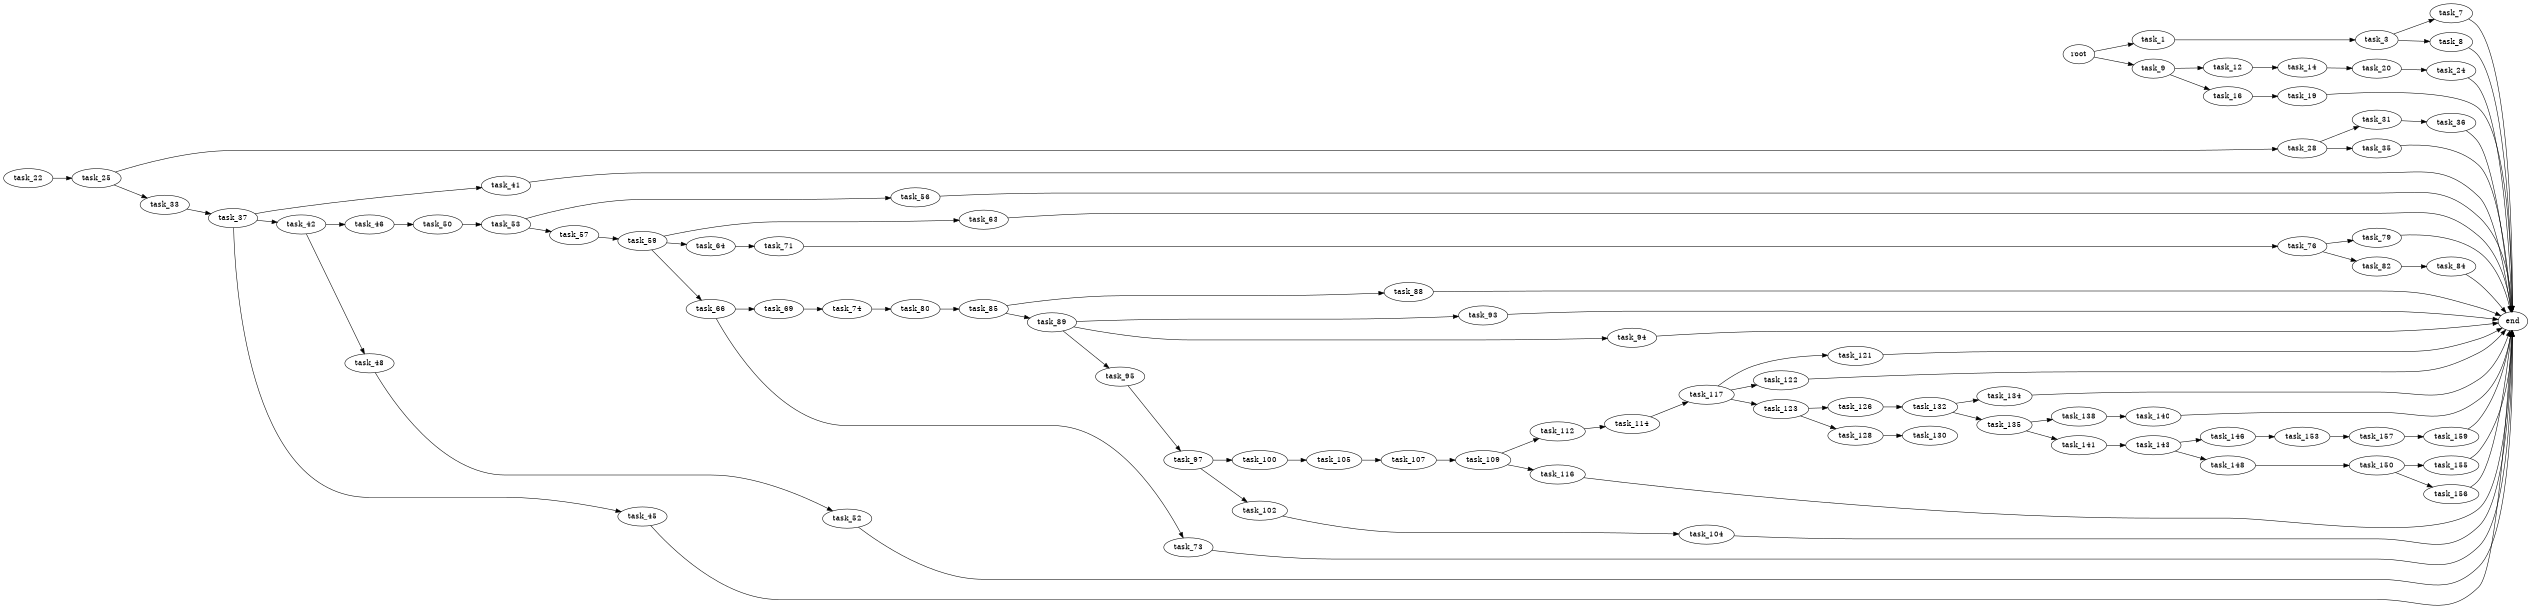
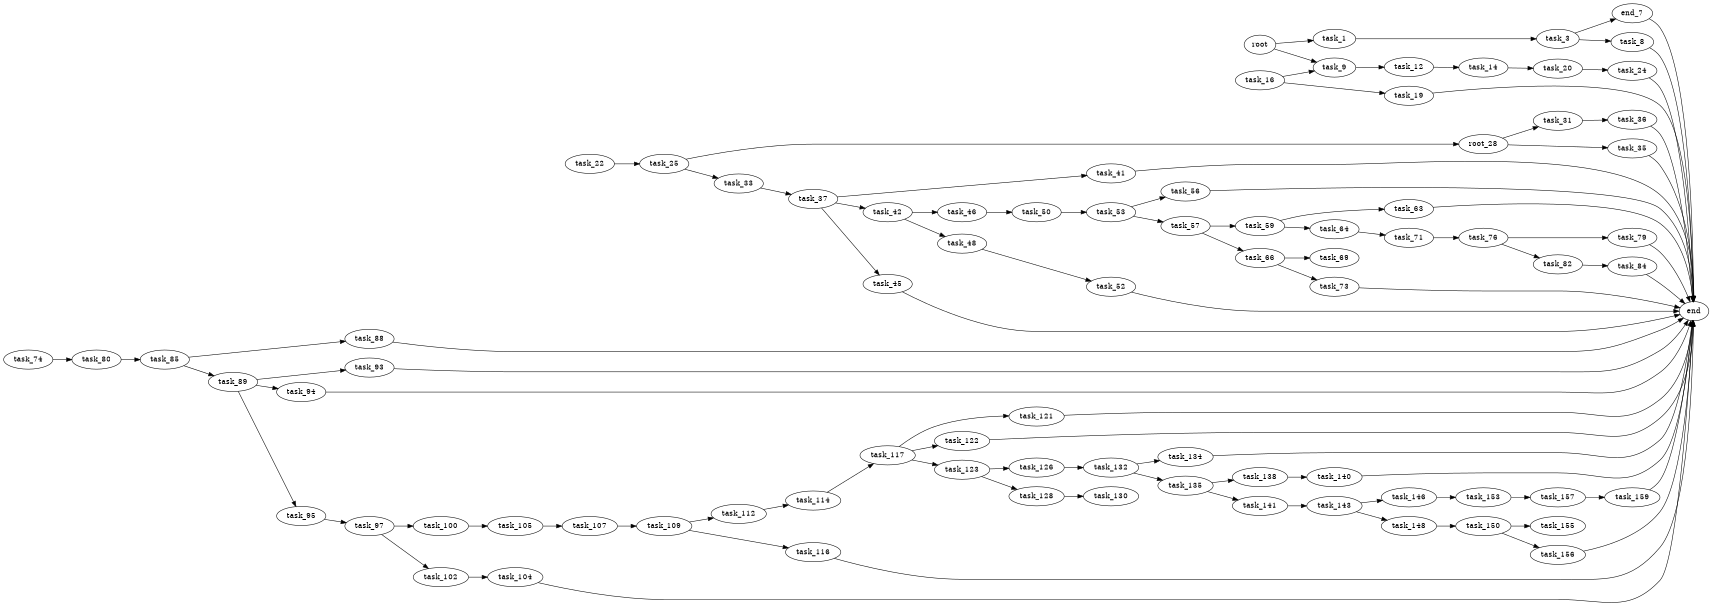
(2451, 13) -> (1632, 13)
(2187, 81) -> (1296, 74)
(2302, 148) -> (1483, 144)
(675, 273) -> (1220, 241)
(810, 309) -> none
(2493, 427) -> none
